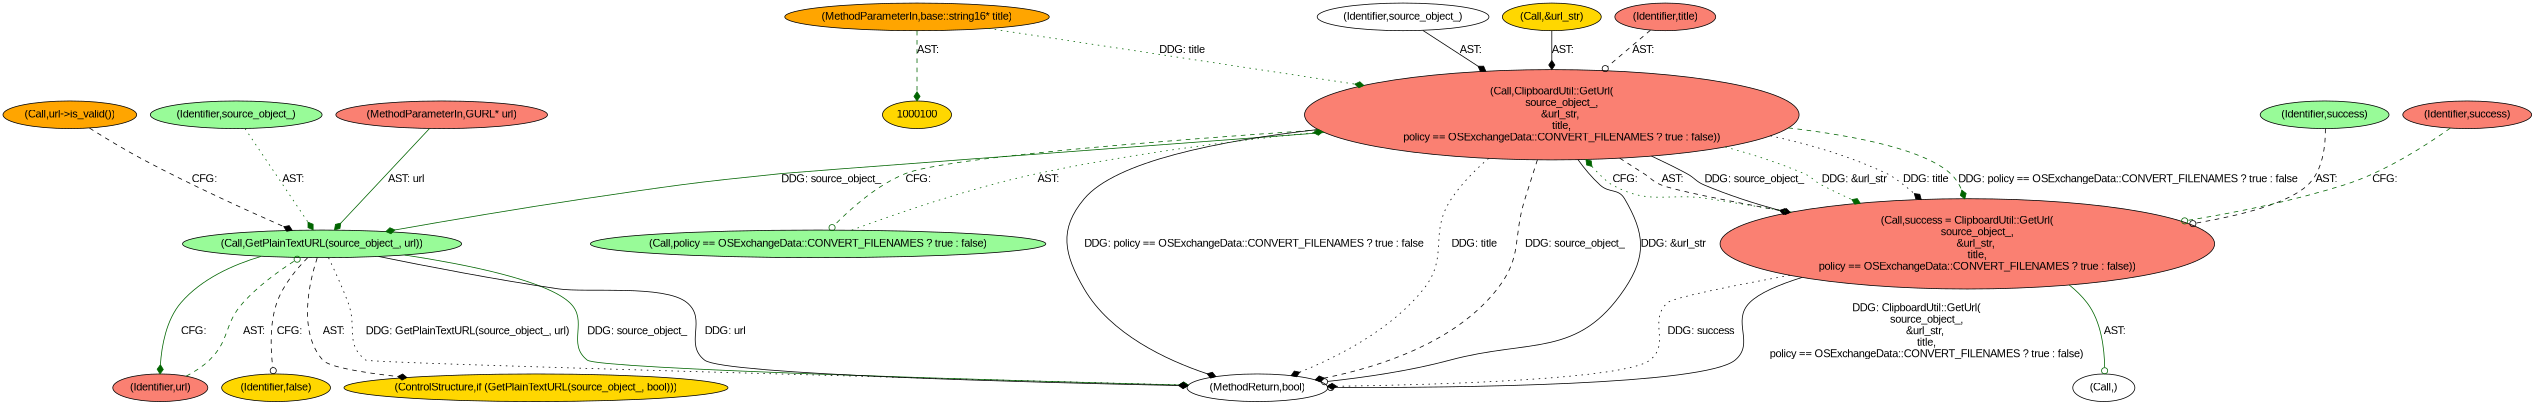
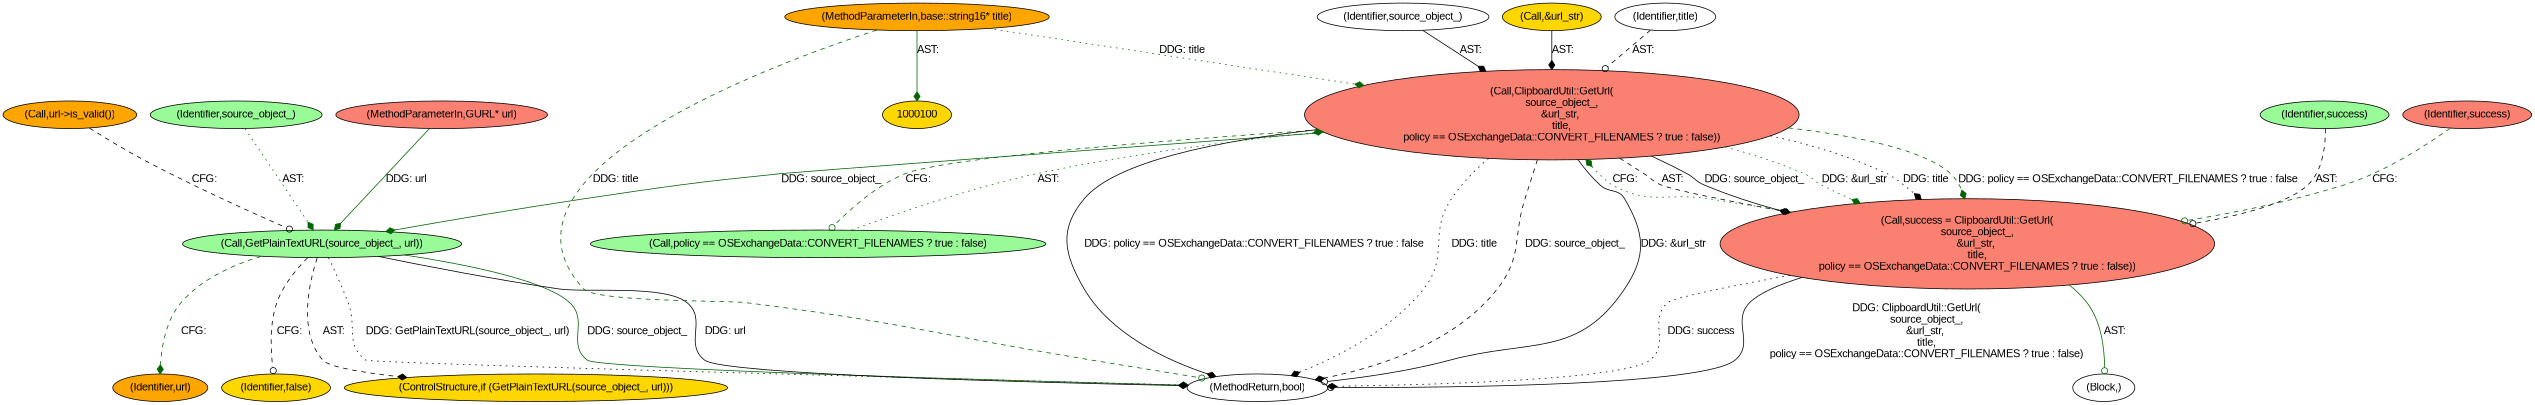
(1665, 17) -> (1665, 17)
(917, 61) -> (917, 61)
(406, 179) -> (406, 179)
(185, 181) -> (185, 181)
(191, 293) -> (191, 293)
none -> (669, 300)
(235, 314) -> none
(160, 388) -> (160, 388)
(536, 388) -> (536, 388)
(2104, 388) -> (2104, 388)
